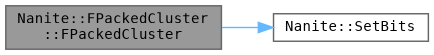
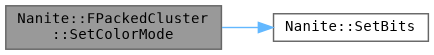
(114, 27) -> (114, 27)
